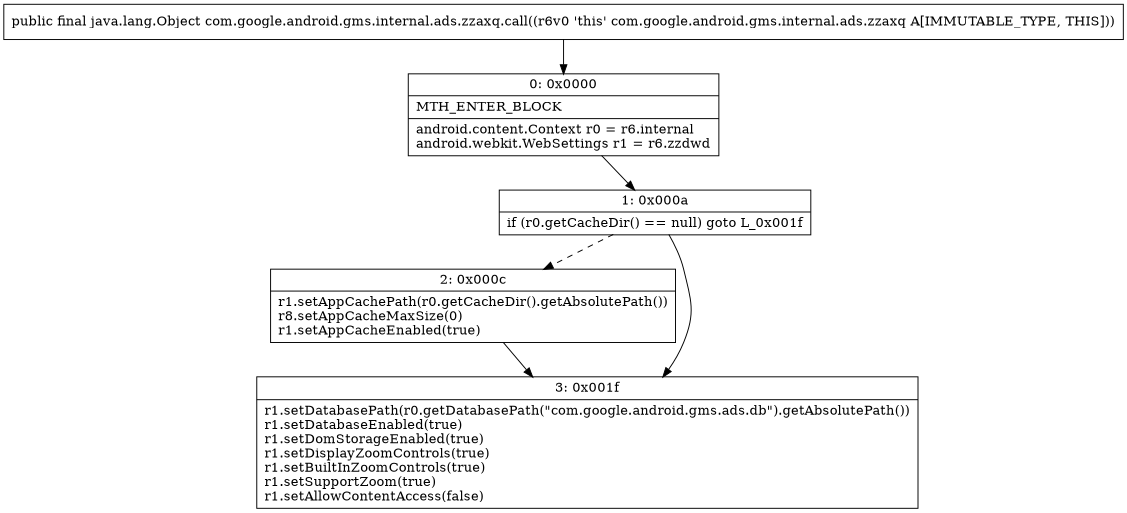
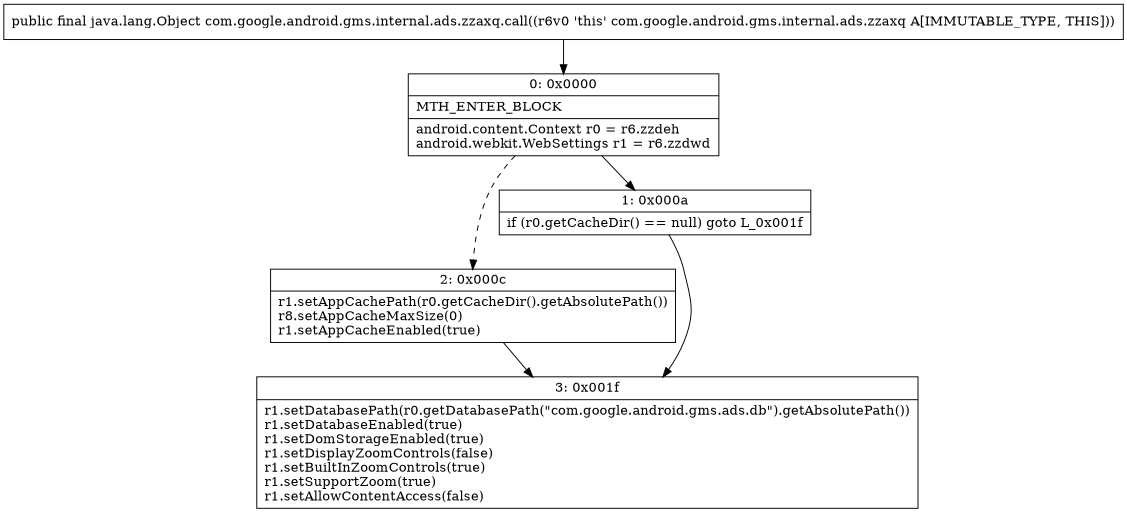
(555, 130) -> (548, 130)
(583, 250) -> (485, 204)
(377, 454) -> (379, 454)
